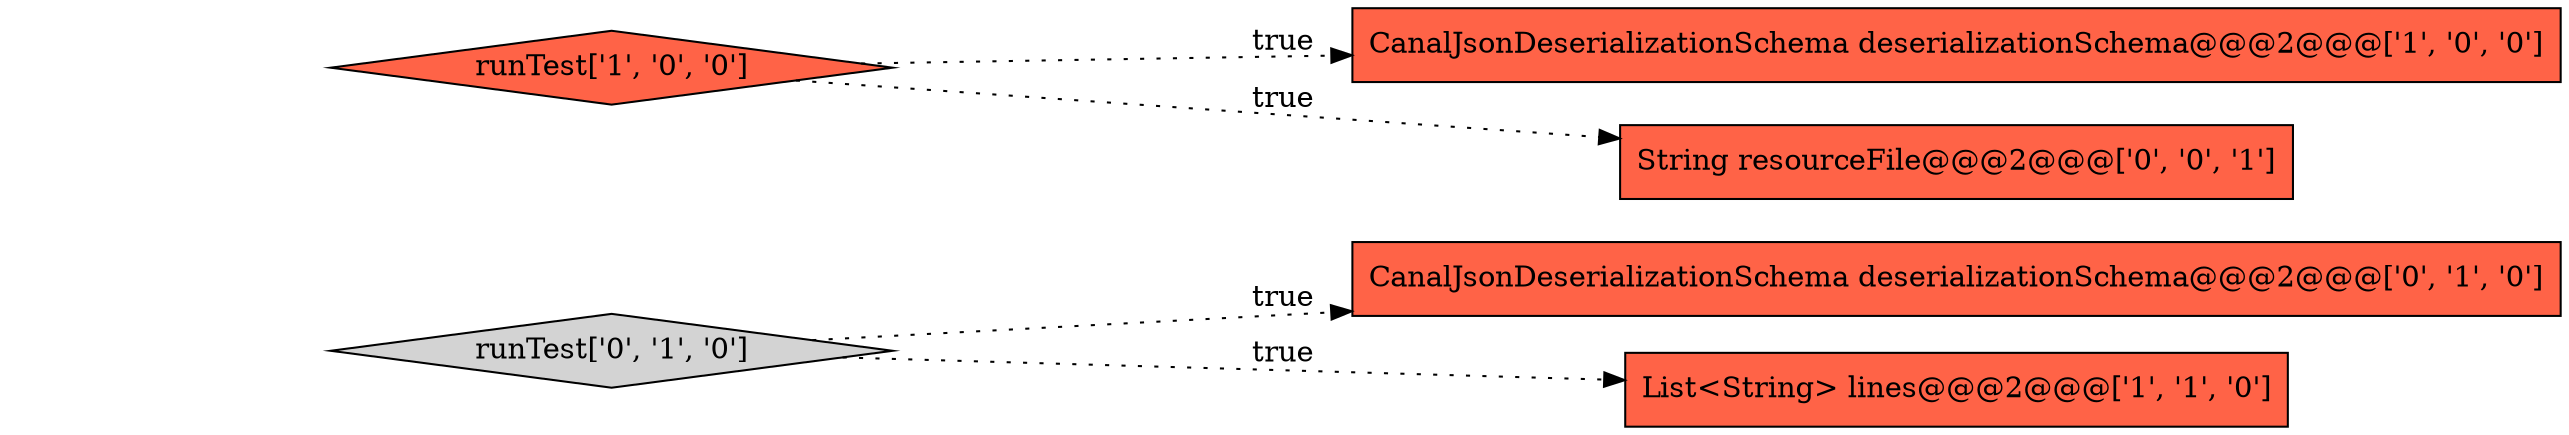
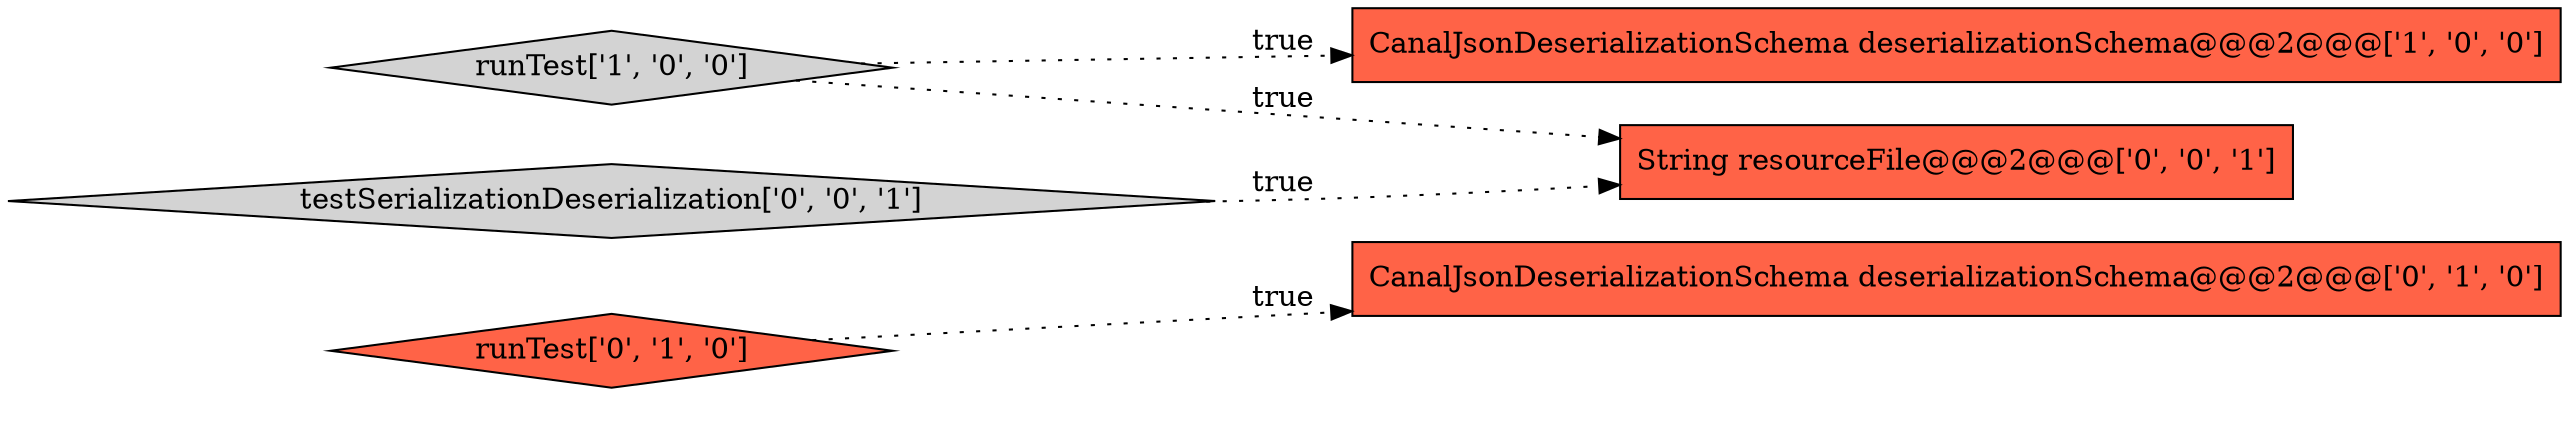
(612, 68) -> (612, 68)
none -> (612, 201)
(612, 351) -> (612, 351)
(1957, 390) -> none
